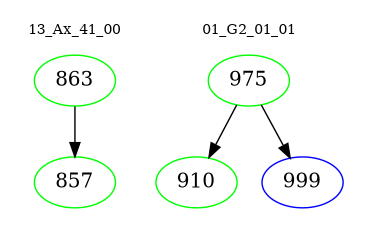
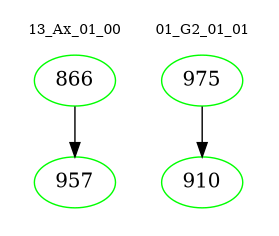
(75, 30) -> (75, 30)
(75, 81) -> (75, 81)
(75, 182) -> (75, 182)
(303, 182) -> none
